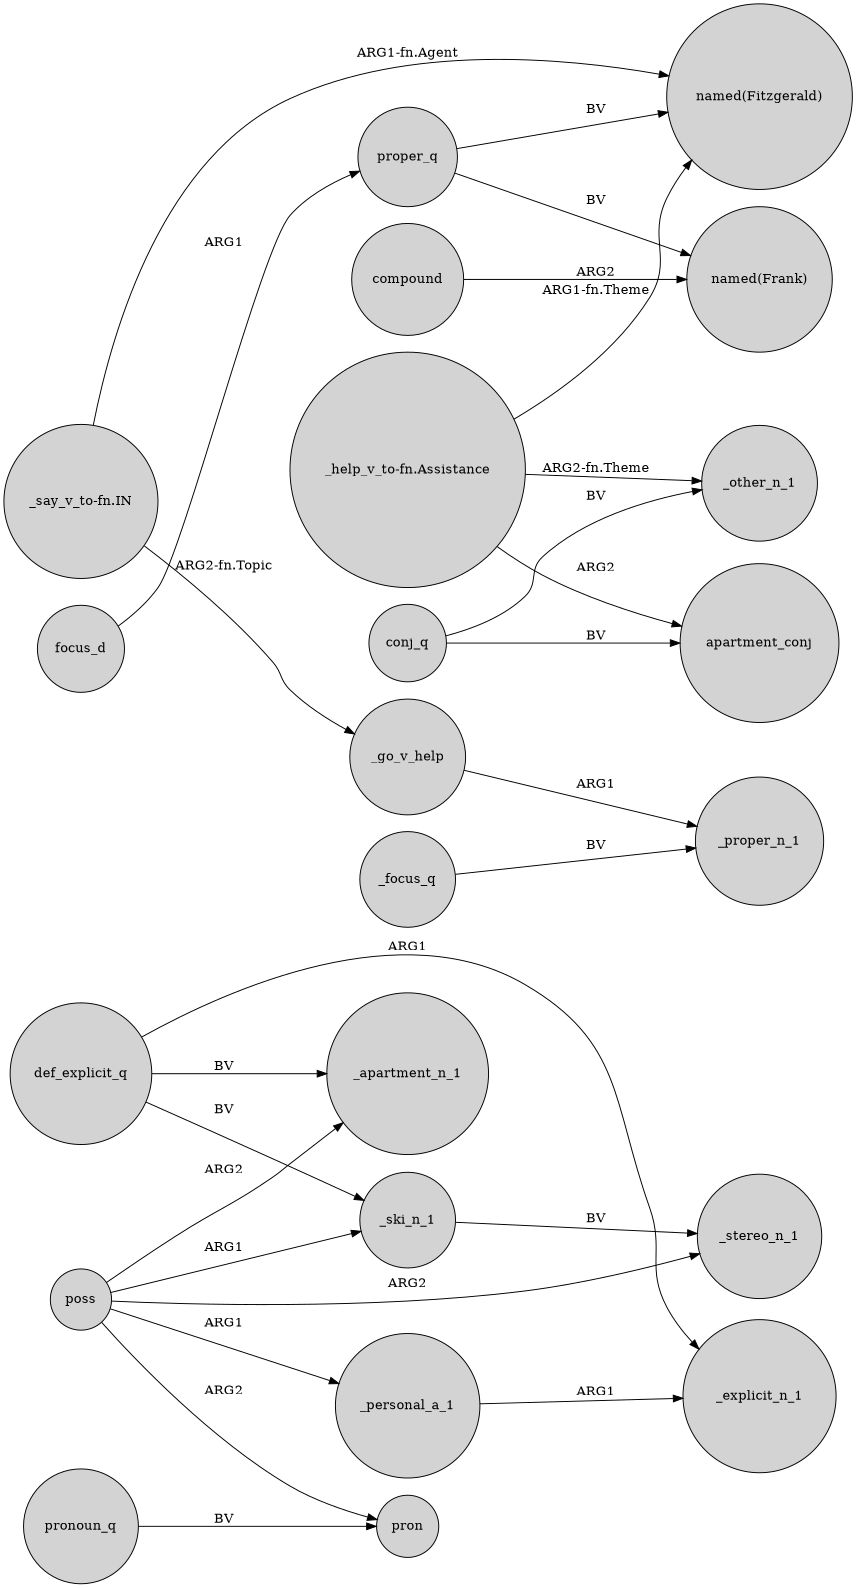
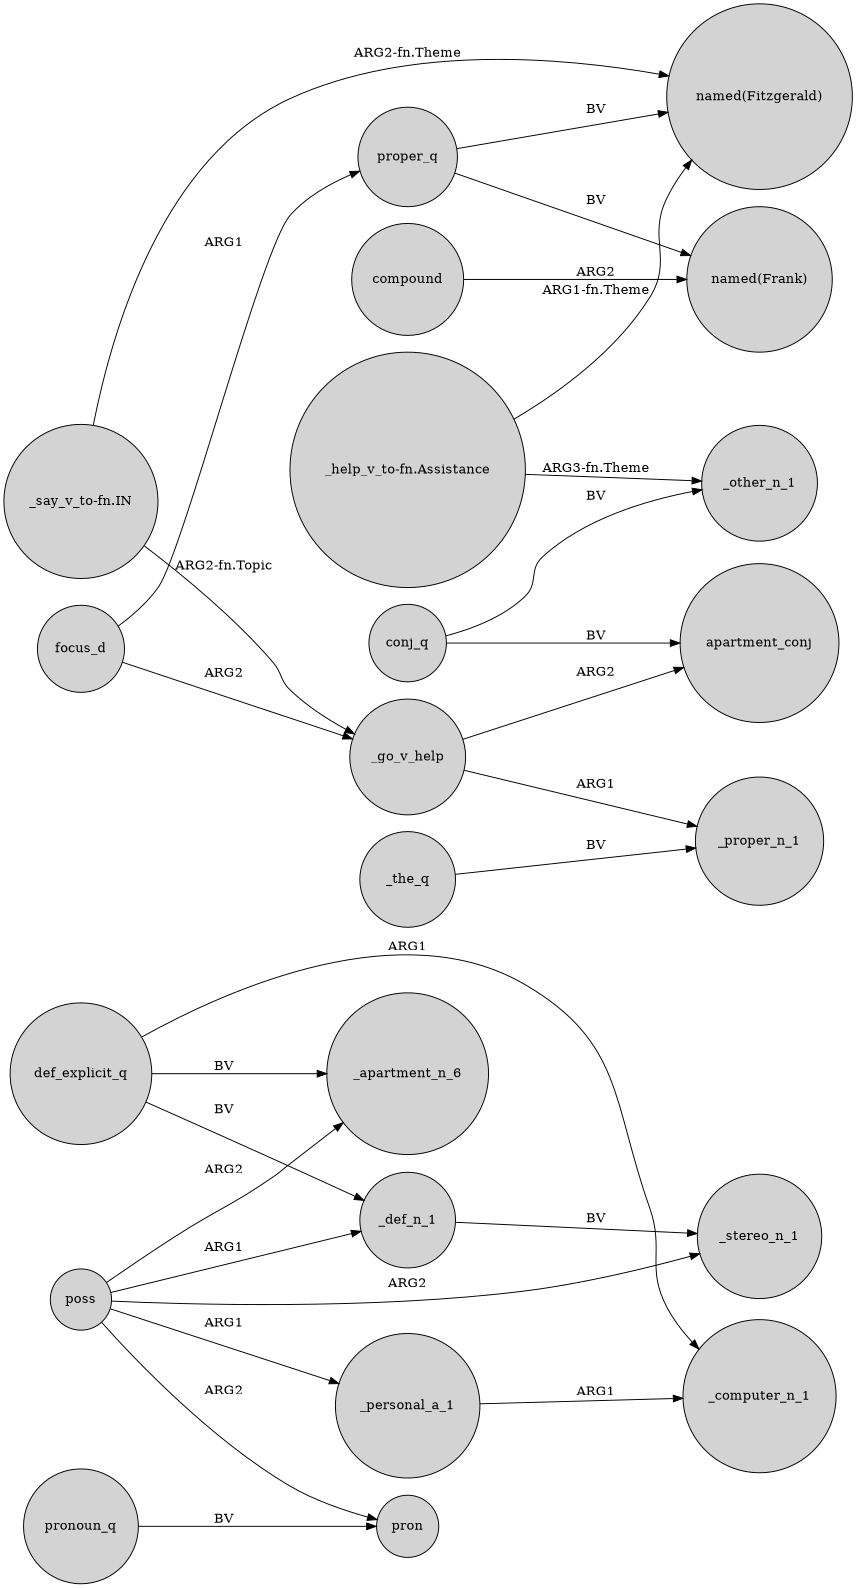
(408, 53) -> (408, 53)
(596, 468) -> (596, 468)
(581, 593) -> (569, 705)
none -> (233, 699)
(408, 879) -> (408, 879)
(408, 1074) -> (408, 1074)
(408, 1220) -> (408, 1220)
(760, 1396) -> (760, 1396)
